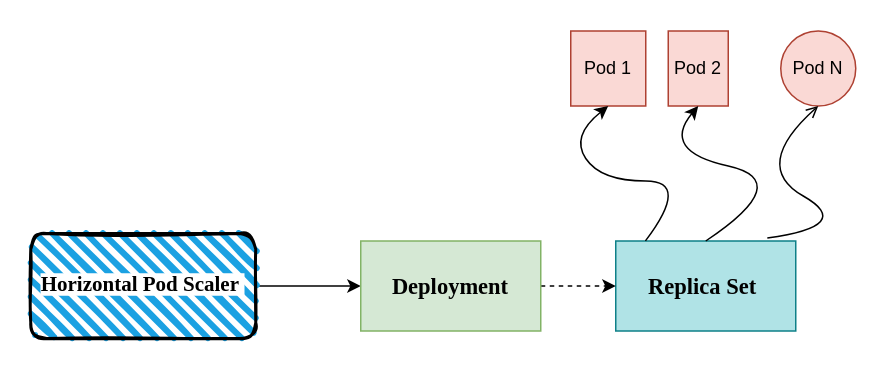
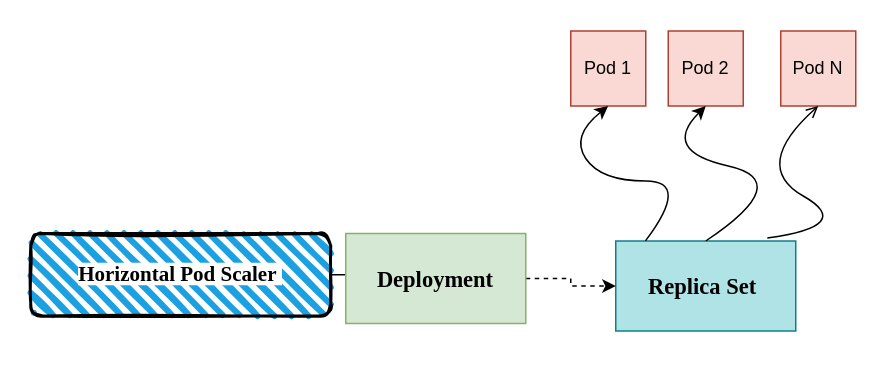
(698, 68) -> (706, 68)
(818, 68) -> (818, 68)
(143, 286) -> (181, 275)
(451, 286) -> (436, 278)
